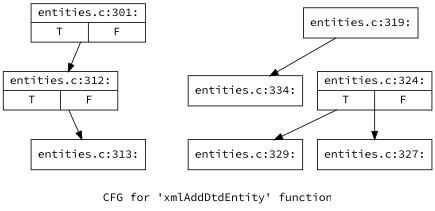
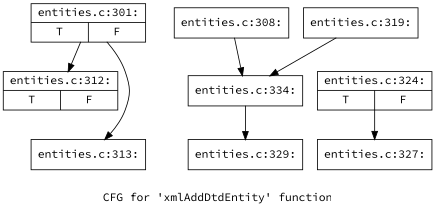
none -> (232, 23)
(74, 121) -> (129, 87)
(309, 123) -> (245, 119)
